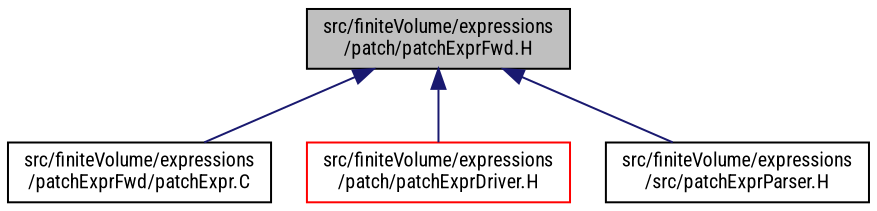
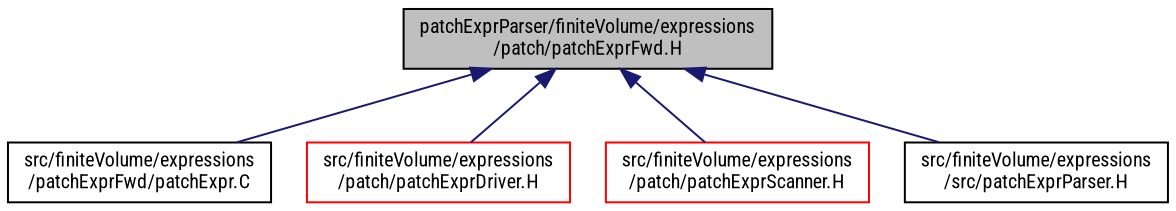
(438, 39) -> (588, 39)
none -> (737, 172)
